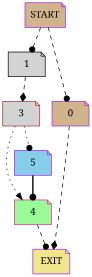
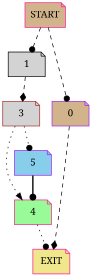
(45, 15) -> (45, 15)
(41, 234) -> (41, 234)
(51, 262) -> (51, 262)
